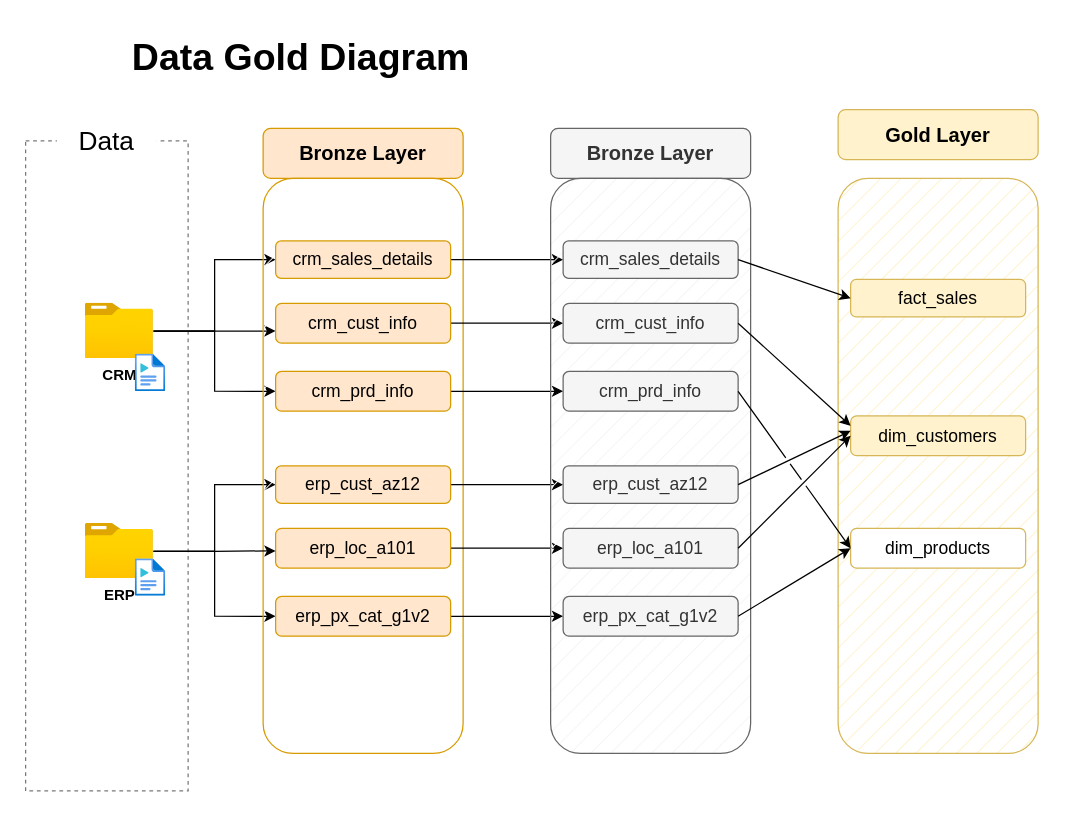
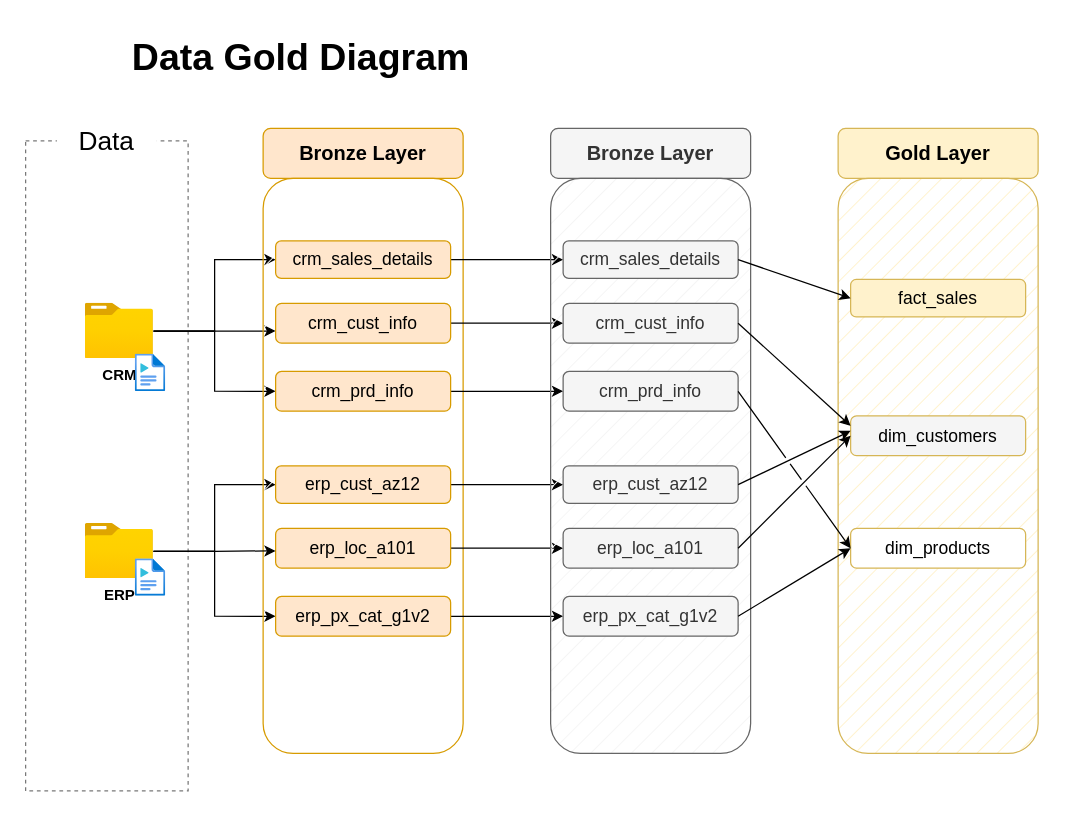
(938, 134) -> (938, 153)
(938, 435) -> (938, 435)
